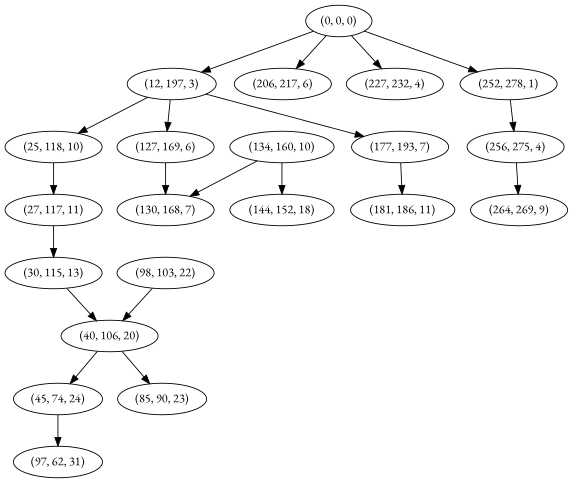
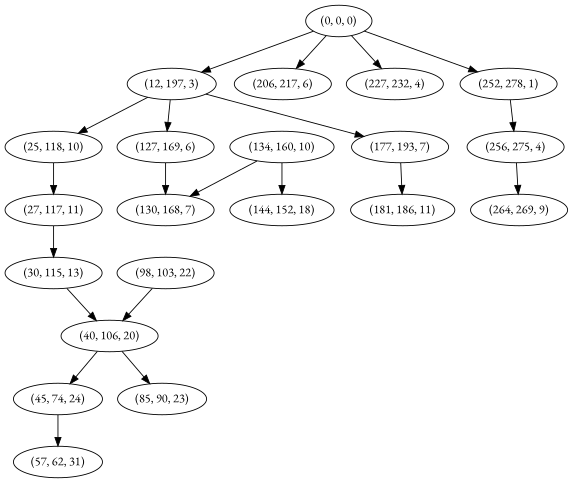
(58, 462) -> (58, 462)
